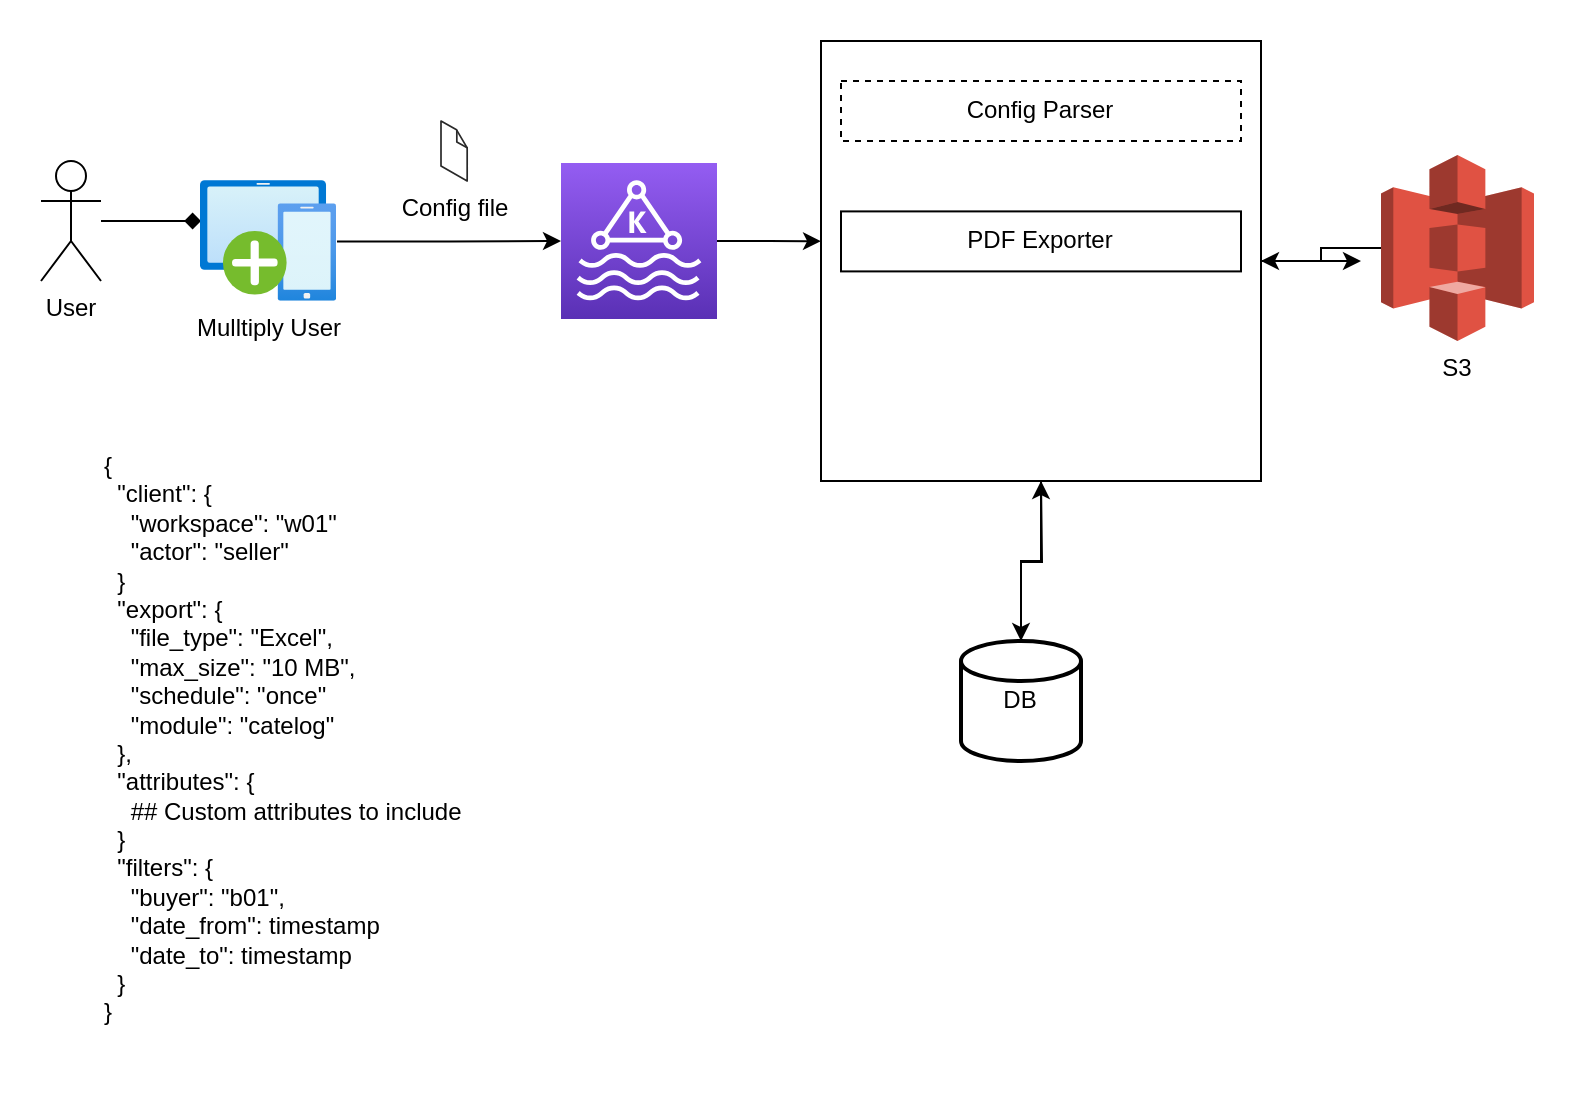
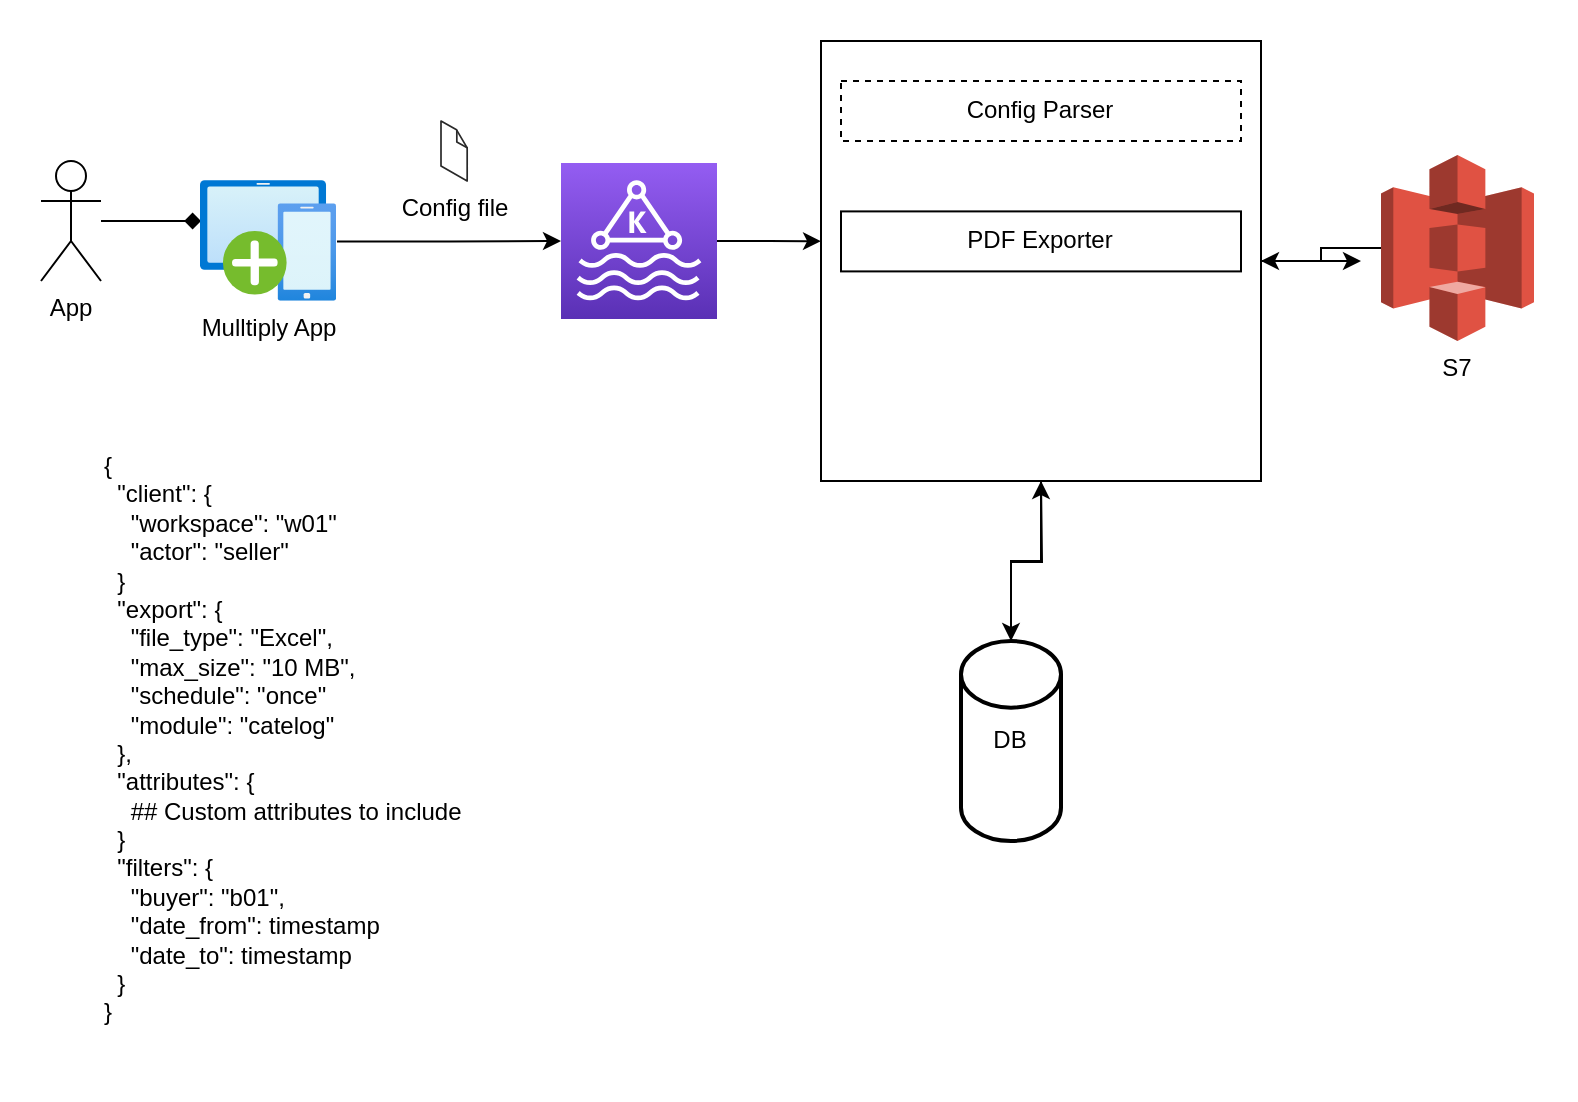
(72, 309) -> (72, 309)
(270, 329) -> (270, 329)
(1458, 369) -> (1458, 369)
(1021, 701) -> (1011, 741)
